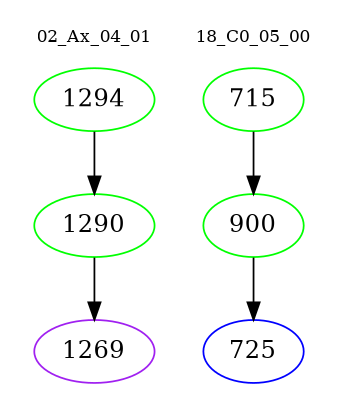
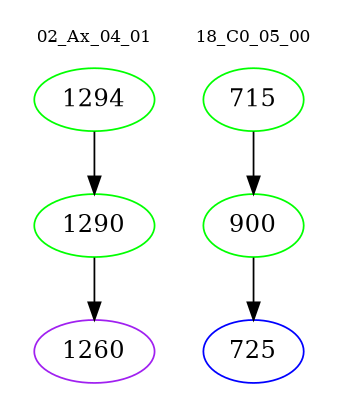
(94, 351) -> (94, 351)
